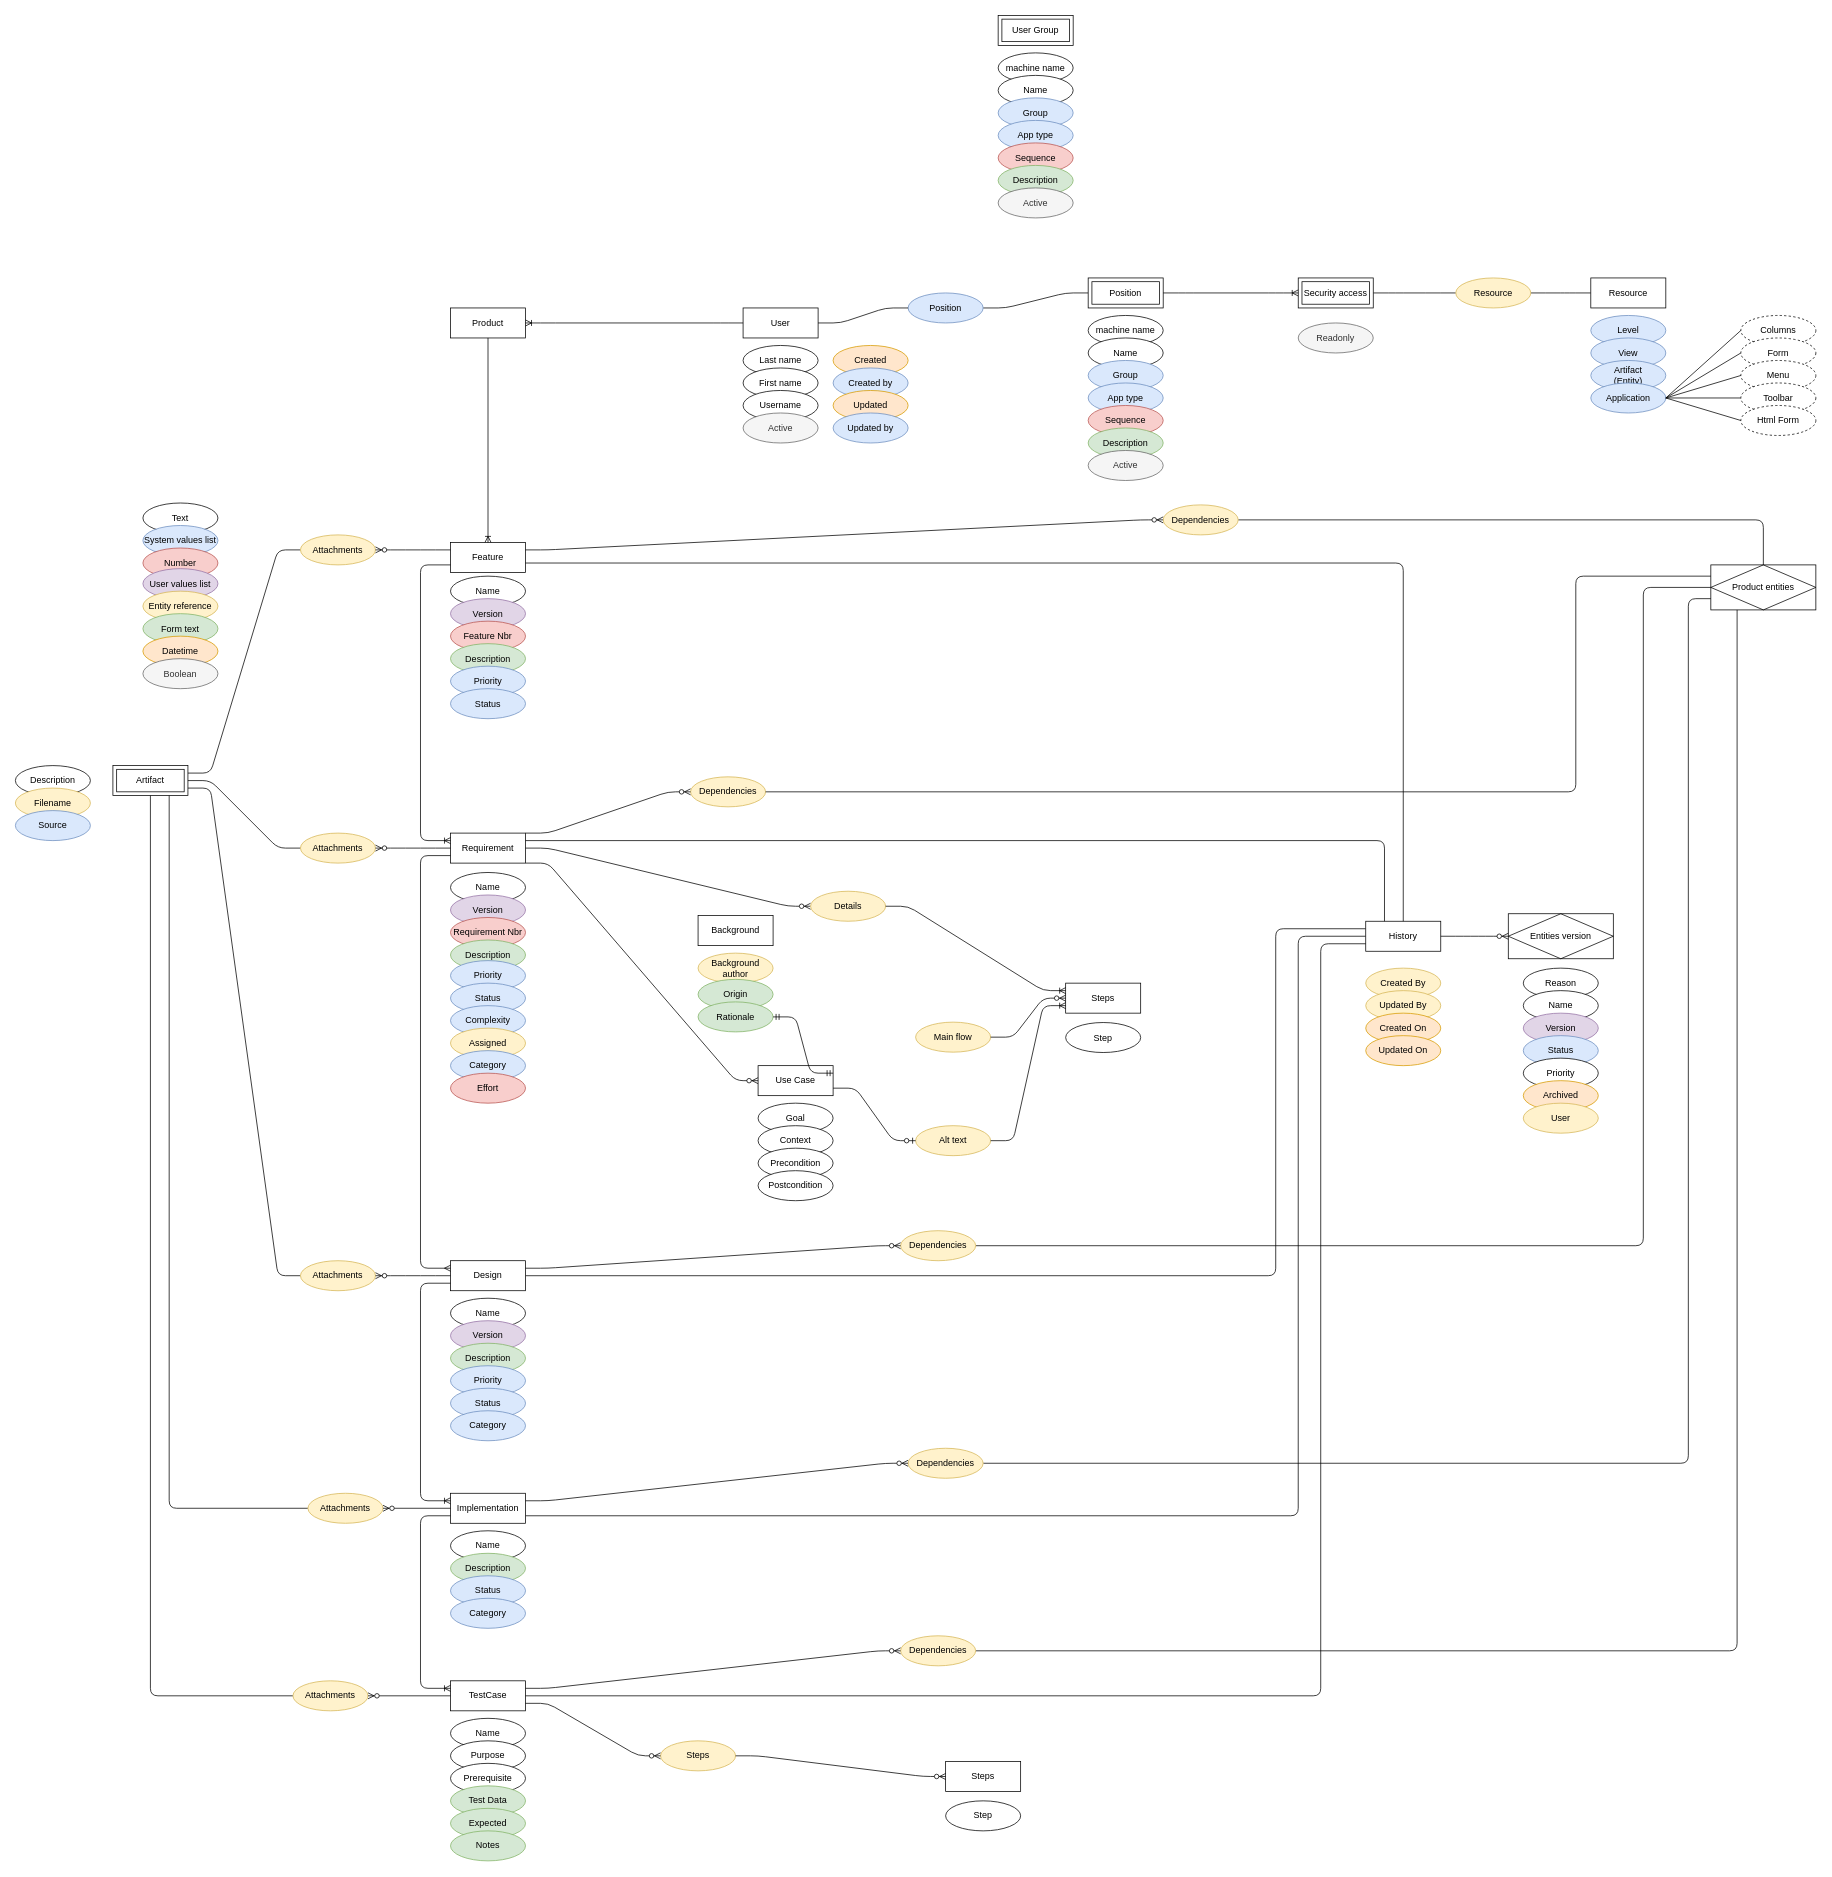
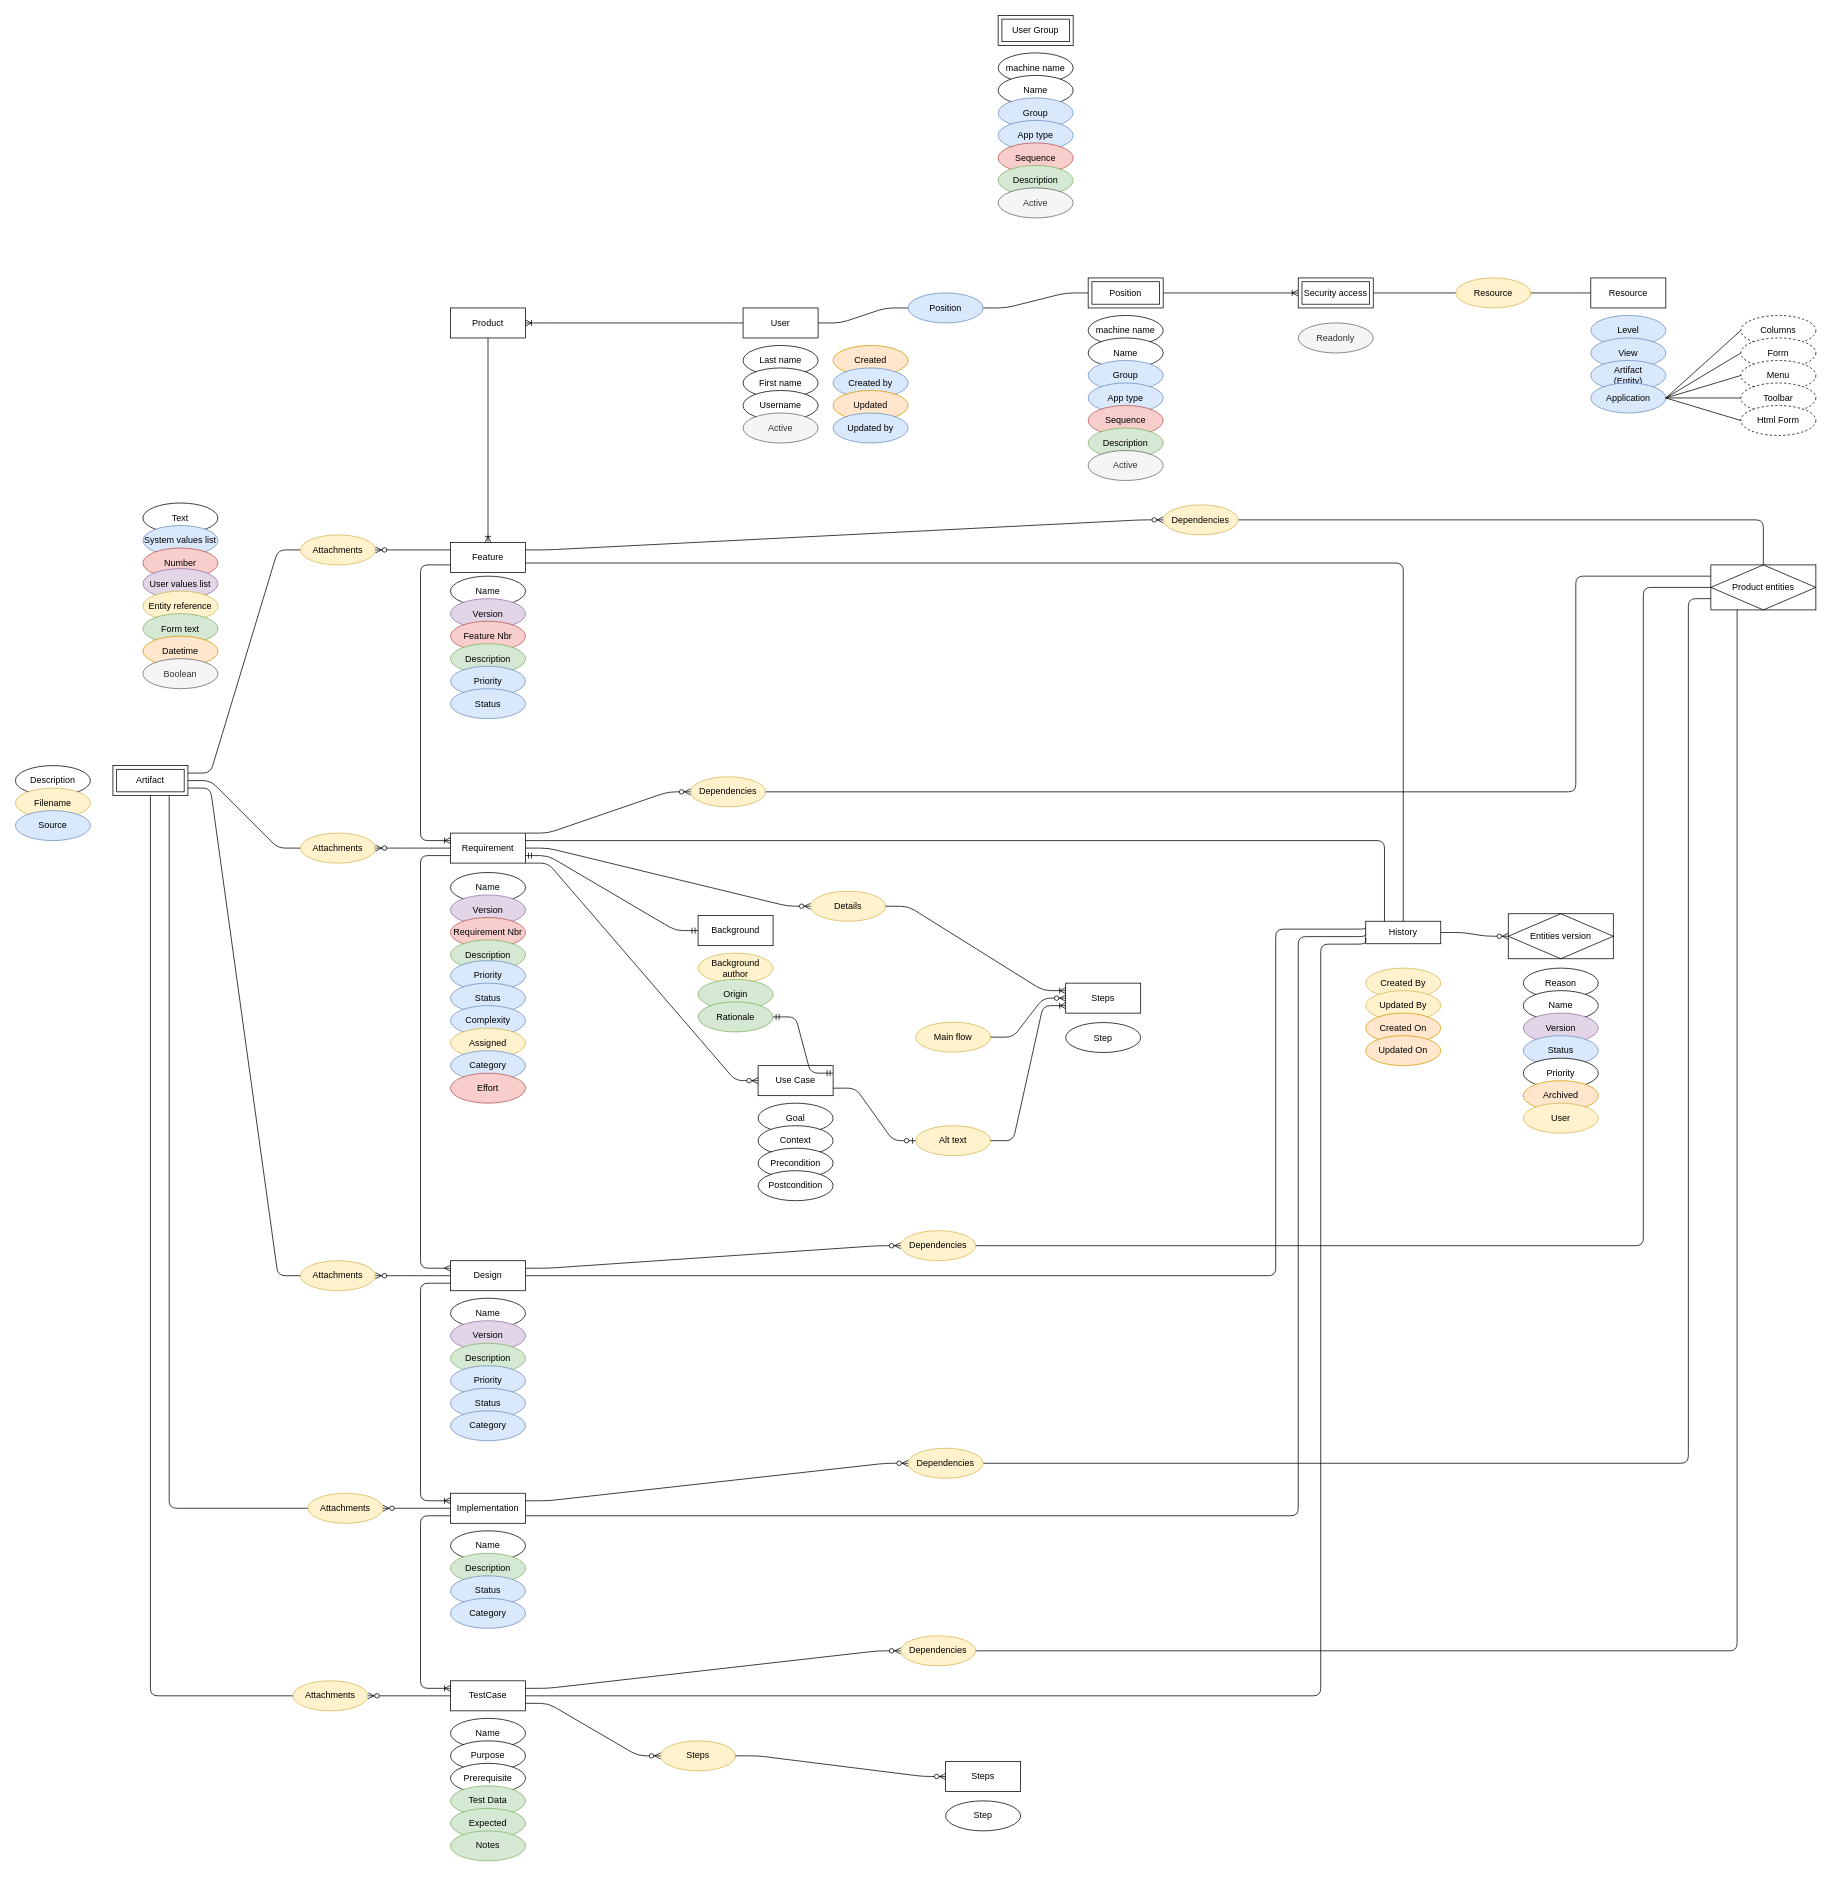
none -> (612, 893)
(1403, 936) -> (1403, 932)
